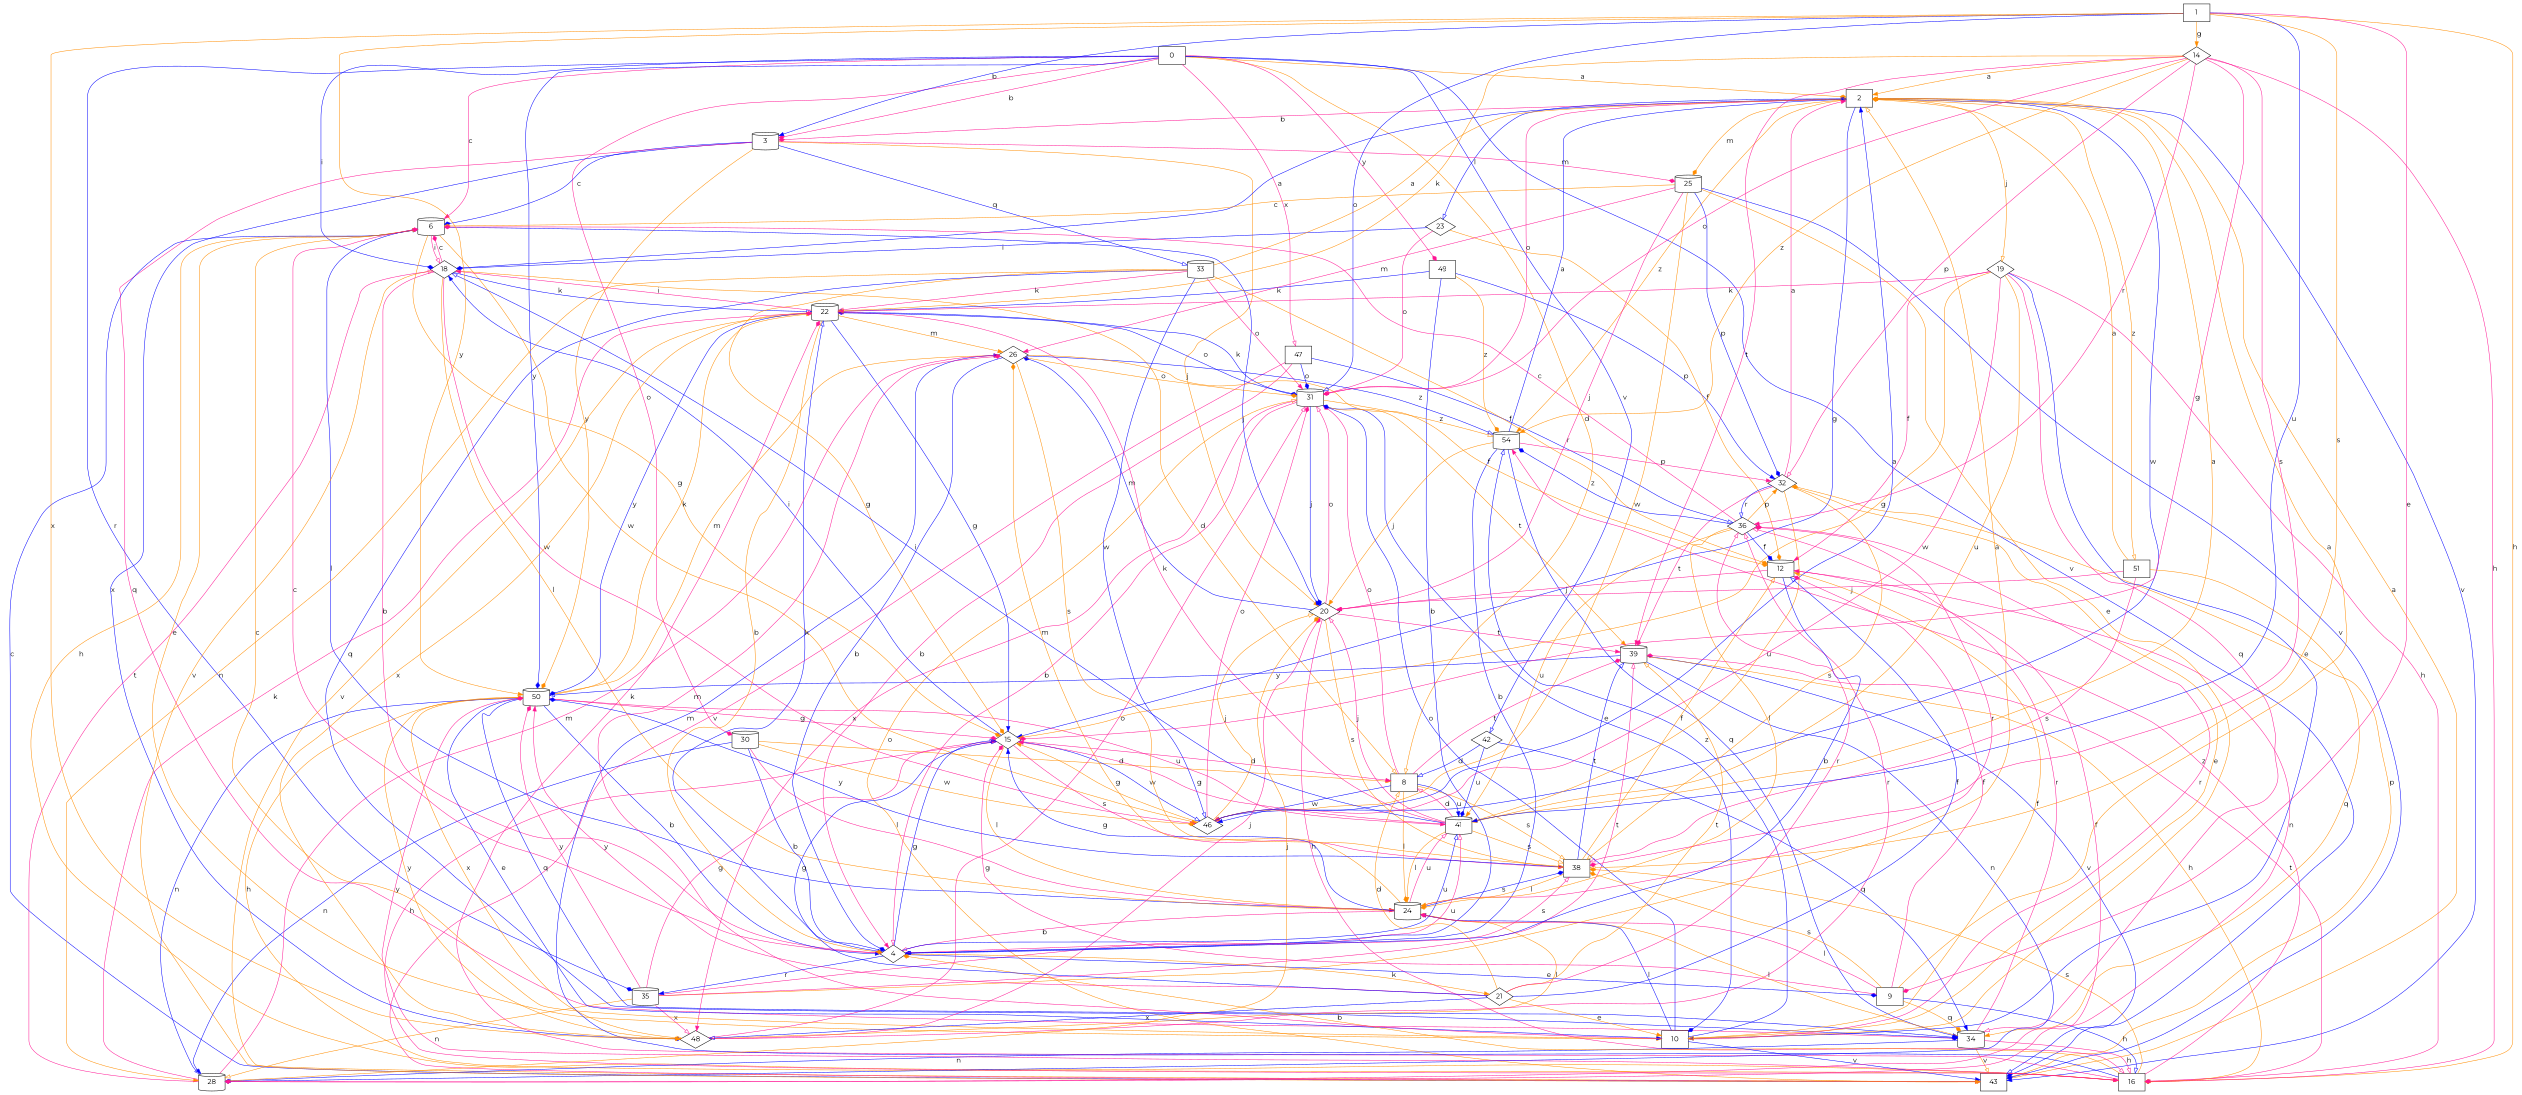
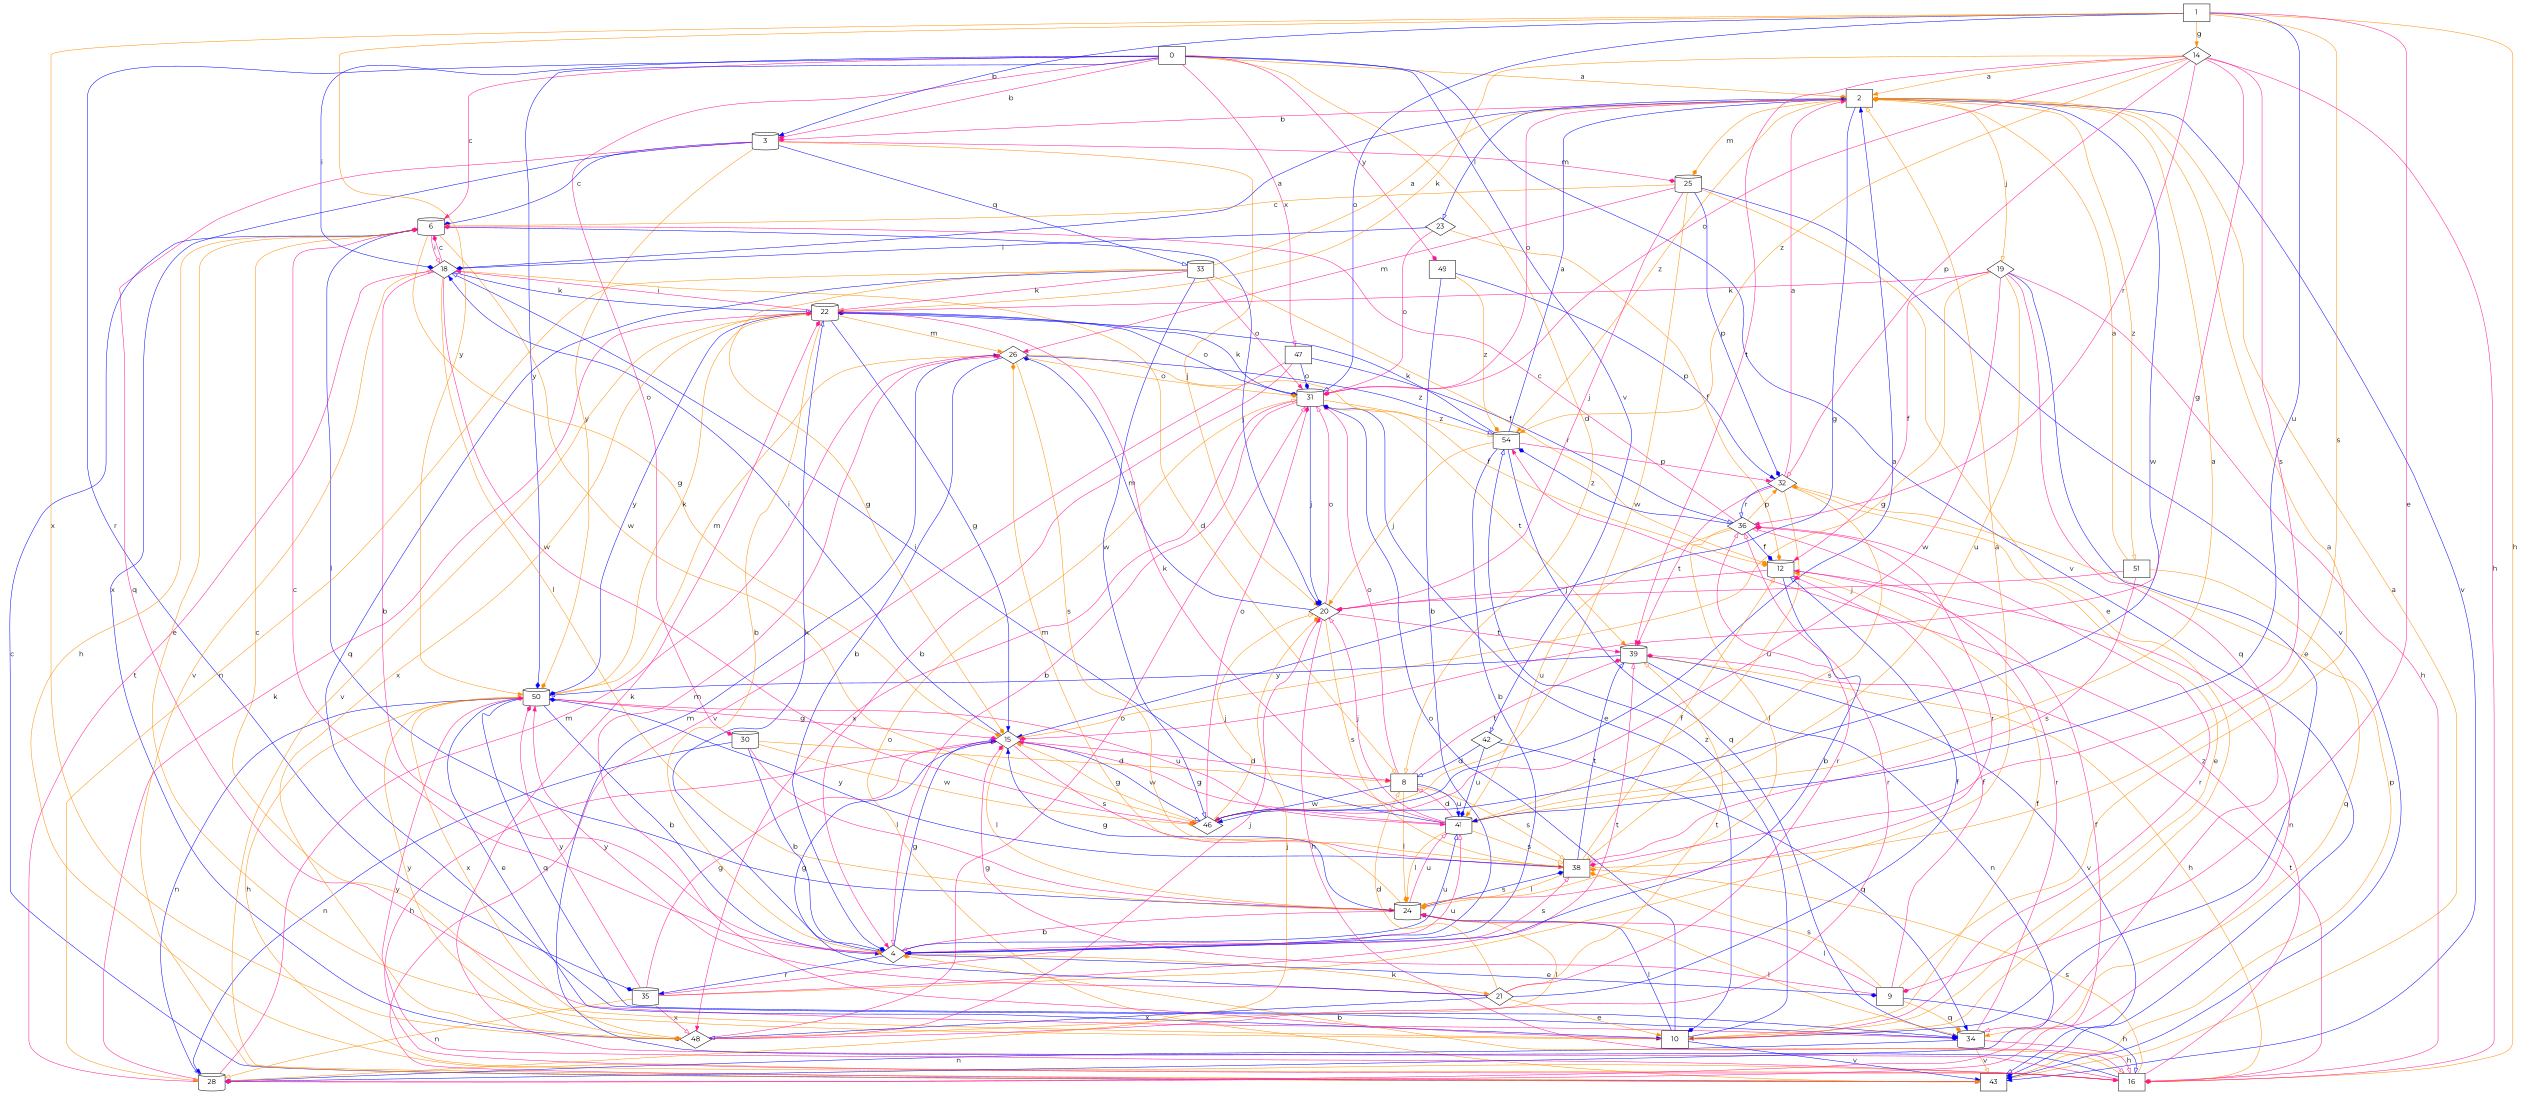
(1137, 298) -> (1180, 330)
